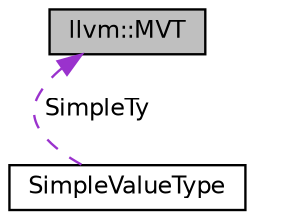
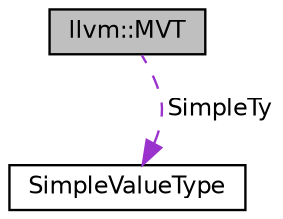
(36, 122) -> (161, 98)
